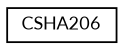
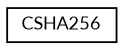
(62, 25) -> (62, 25)
